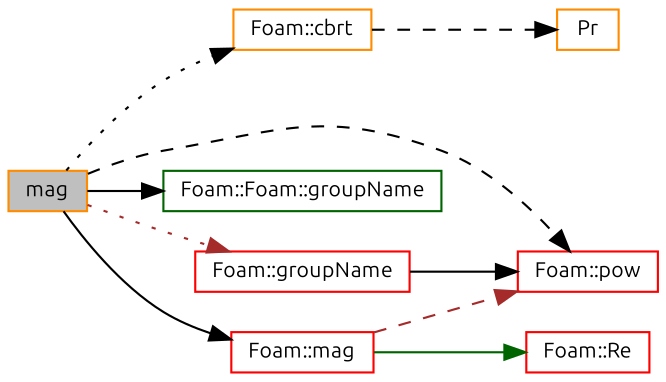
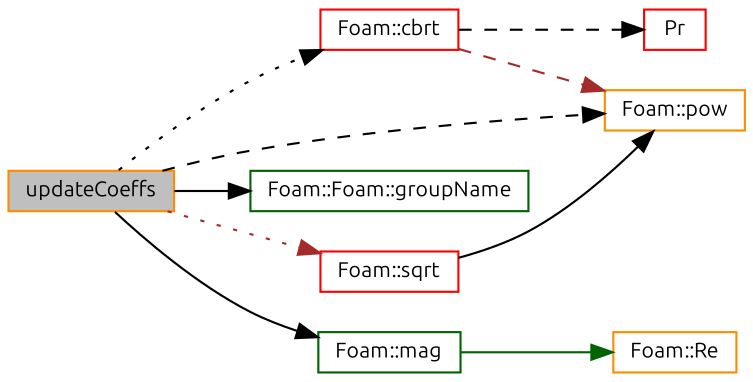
(302, 30) -> (389, 30)
(588, 30) -> (675, 30)
(48, 191) -> (91, 191)
(302, 272) -> (389, 272)
(588, 272) -> (675, 110)
(435, 315) -> (521, 67)
(302, 352) -> (389, 352)
(588, 352) -> (675, 352)
